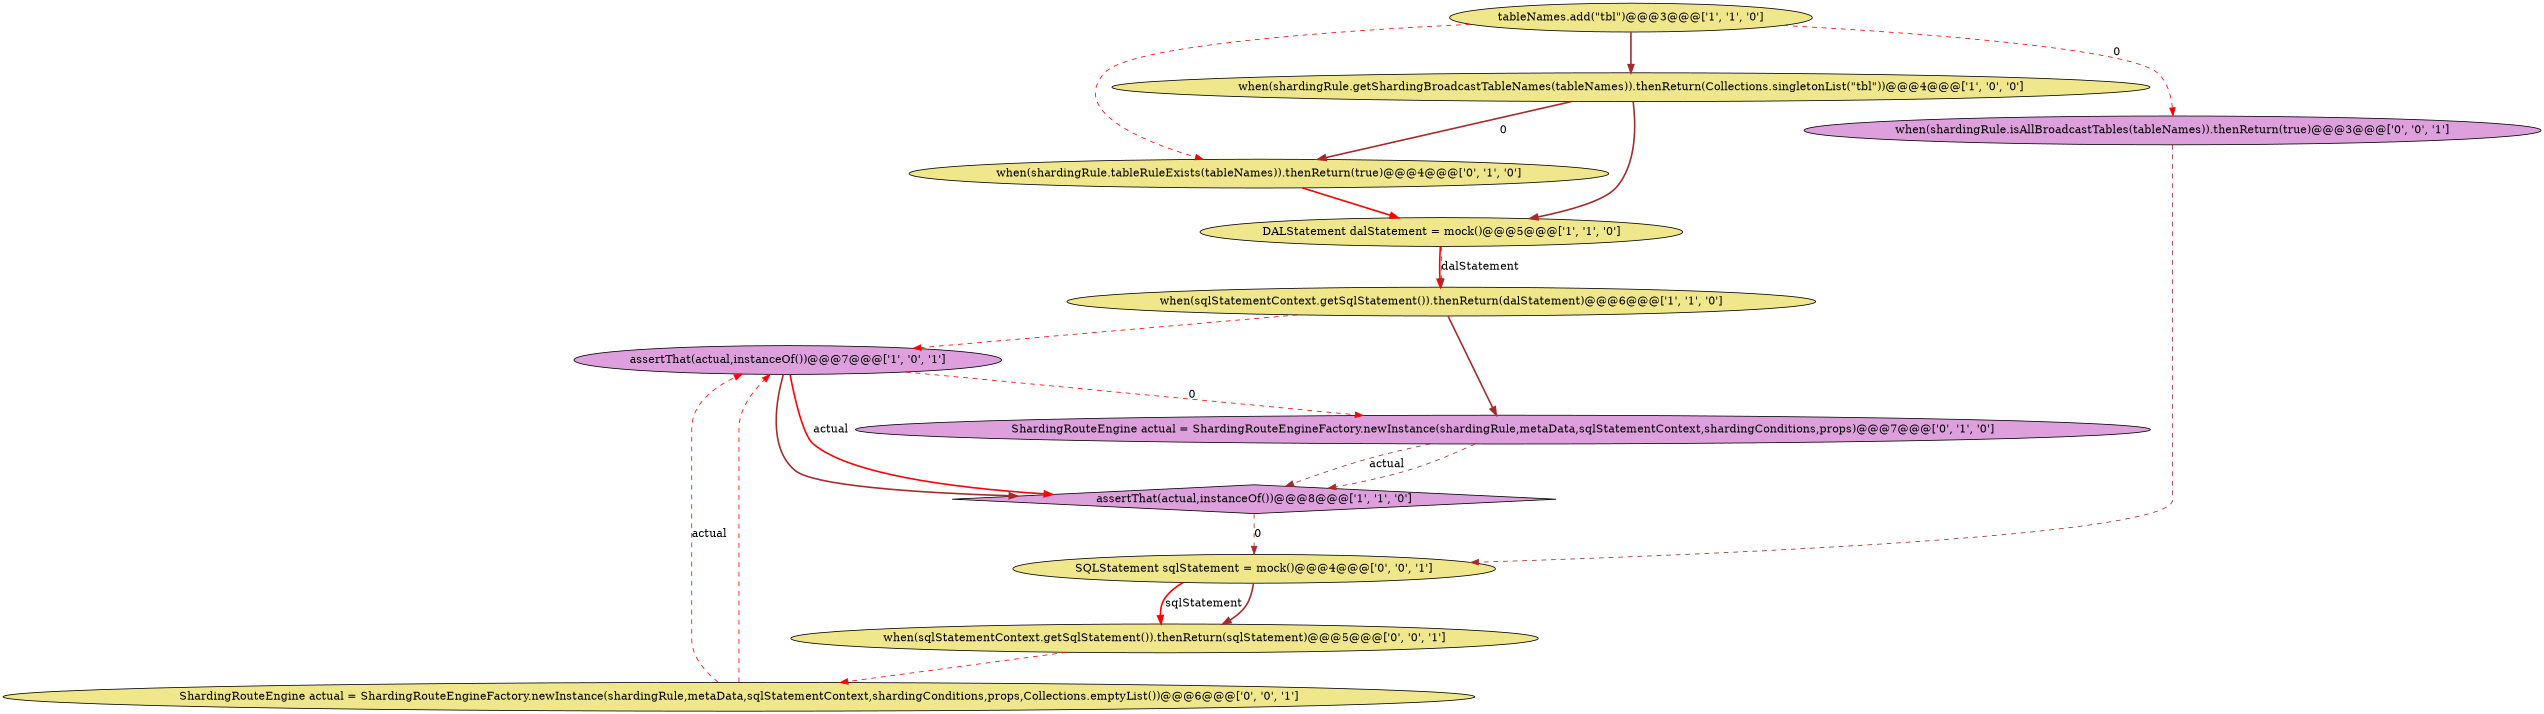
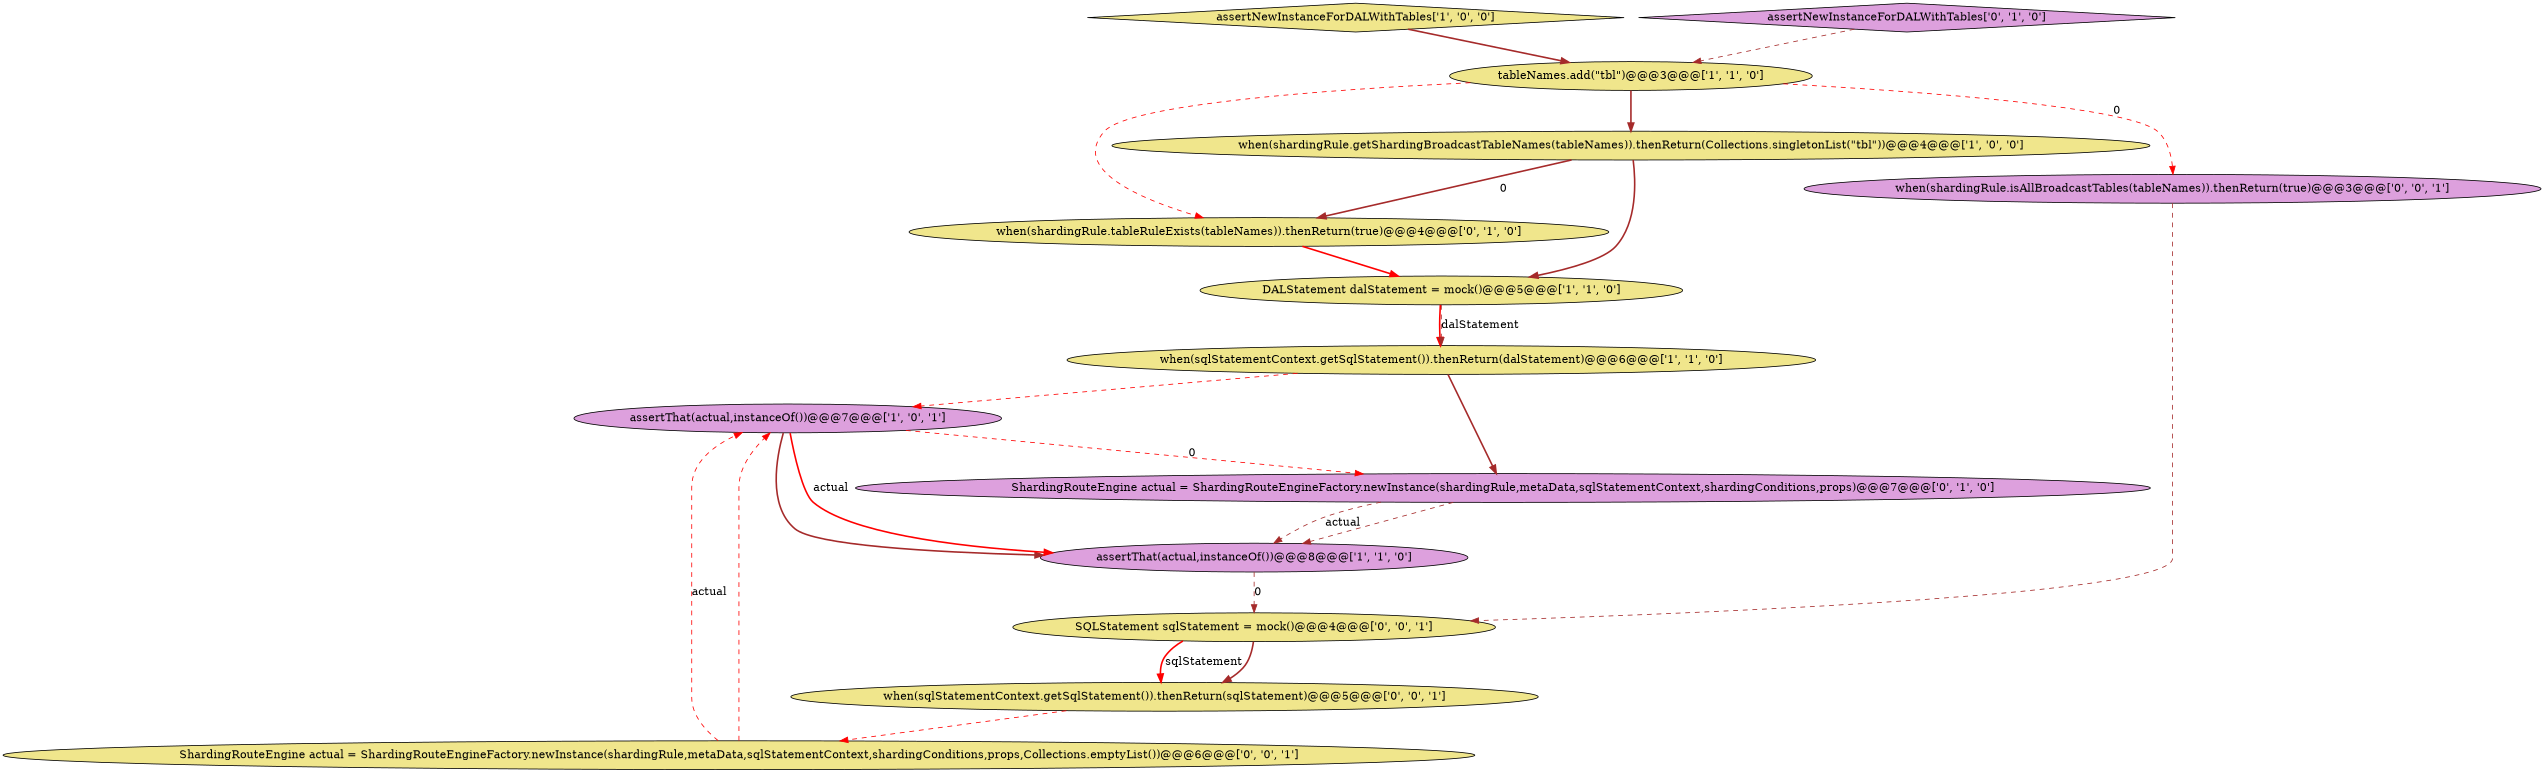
none -> (1356, 18)
none -> (1907, 18)
(1254, 499) -> (1254, 558)
